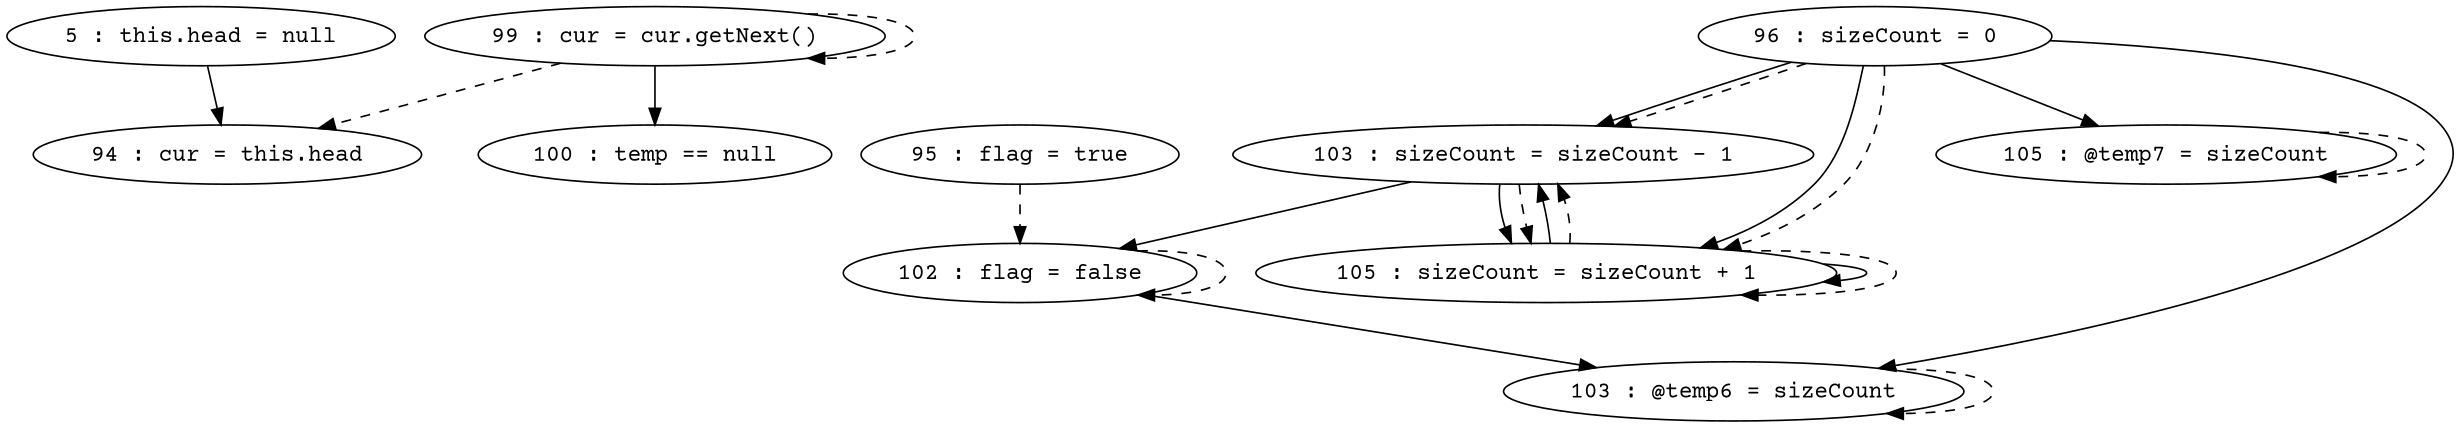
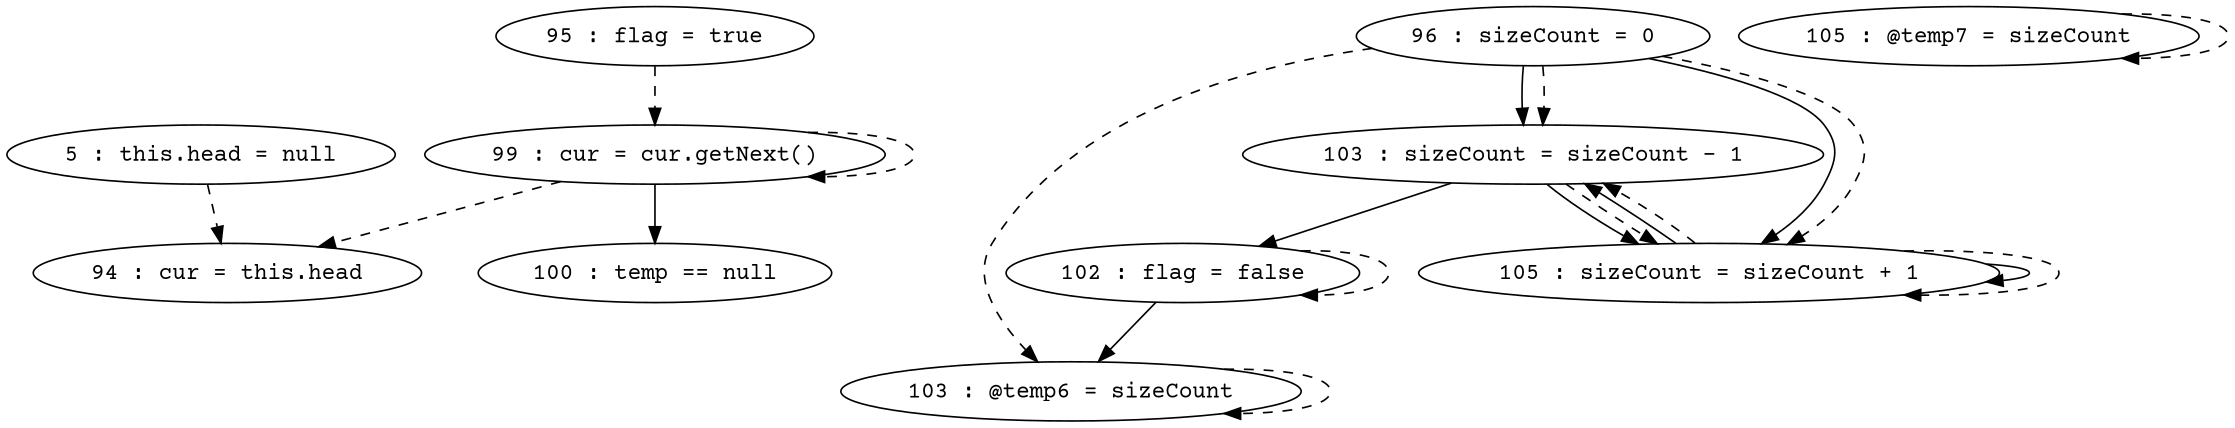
(212, 87) -> (212, 206)
(2012, 92) -> none
(1020, 206) -> (655, 87)
(2399, 220) -> (1107, 134)
